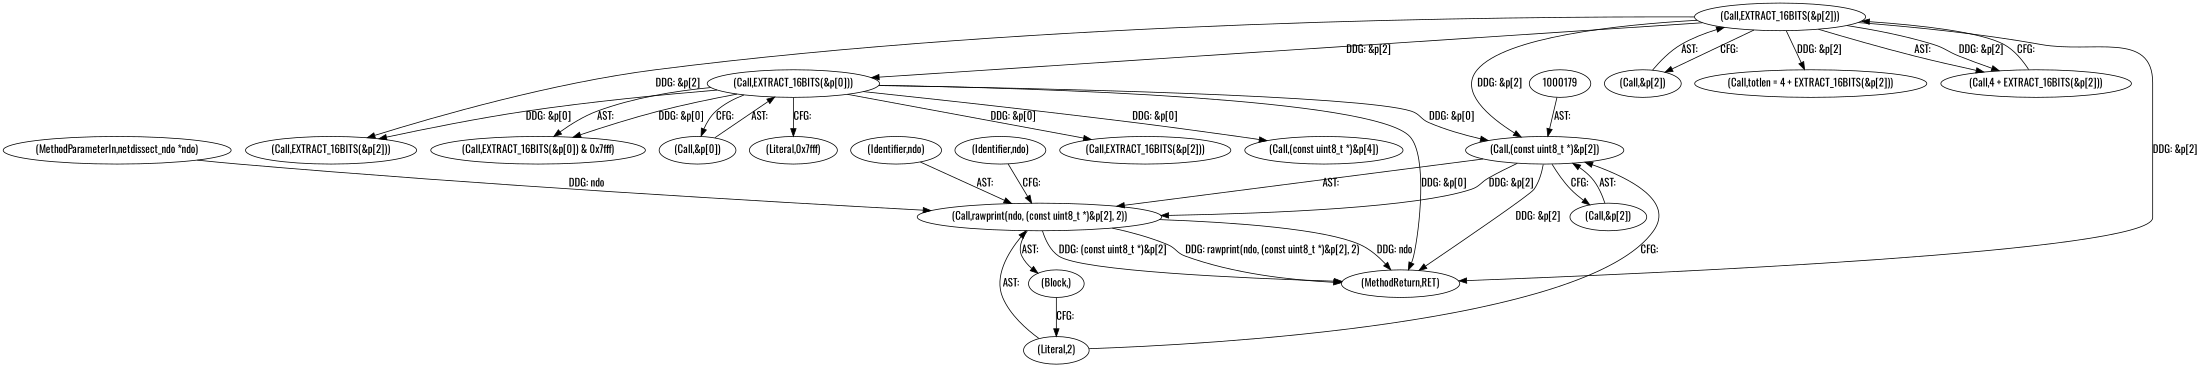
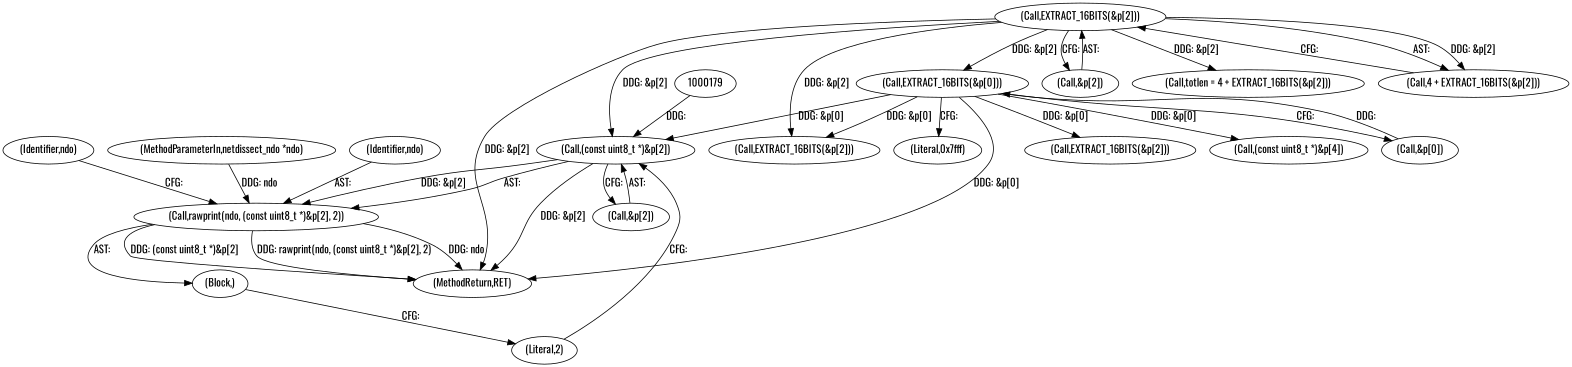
(761, 117) -> (1367, 117)
(1563, 117) -> (677, 117)
(538, 150) -> none
(1001, 292) -> none
